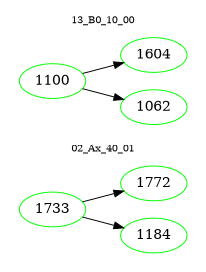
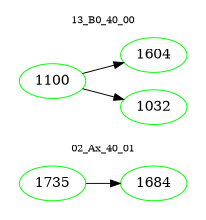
(103, 21) -> (103, 21)
(154, 107) -> (154, 107)
(154, 183) -> none
(53, 209) -> (53, 183)
(154, 236) -> (154, 183)
